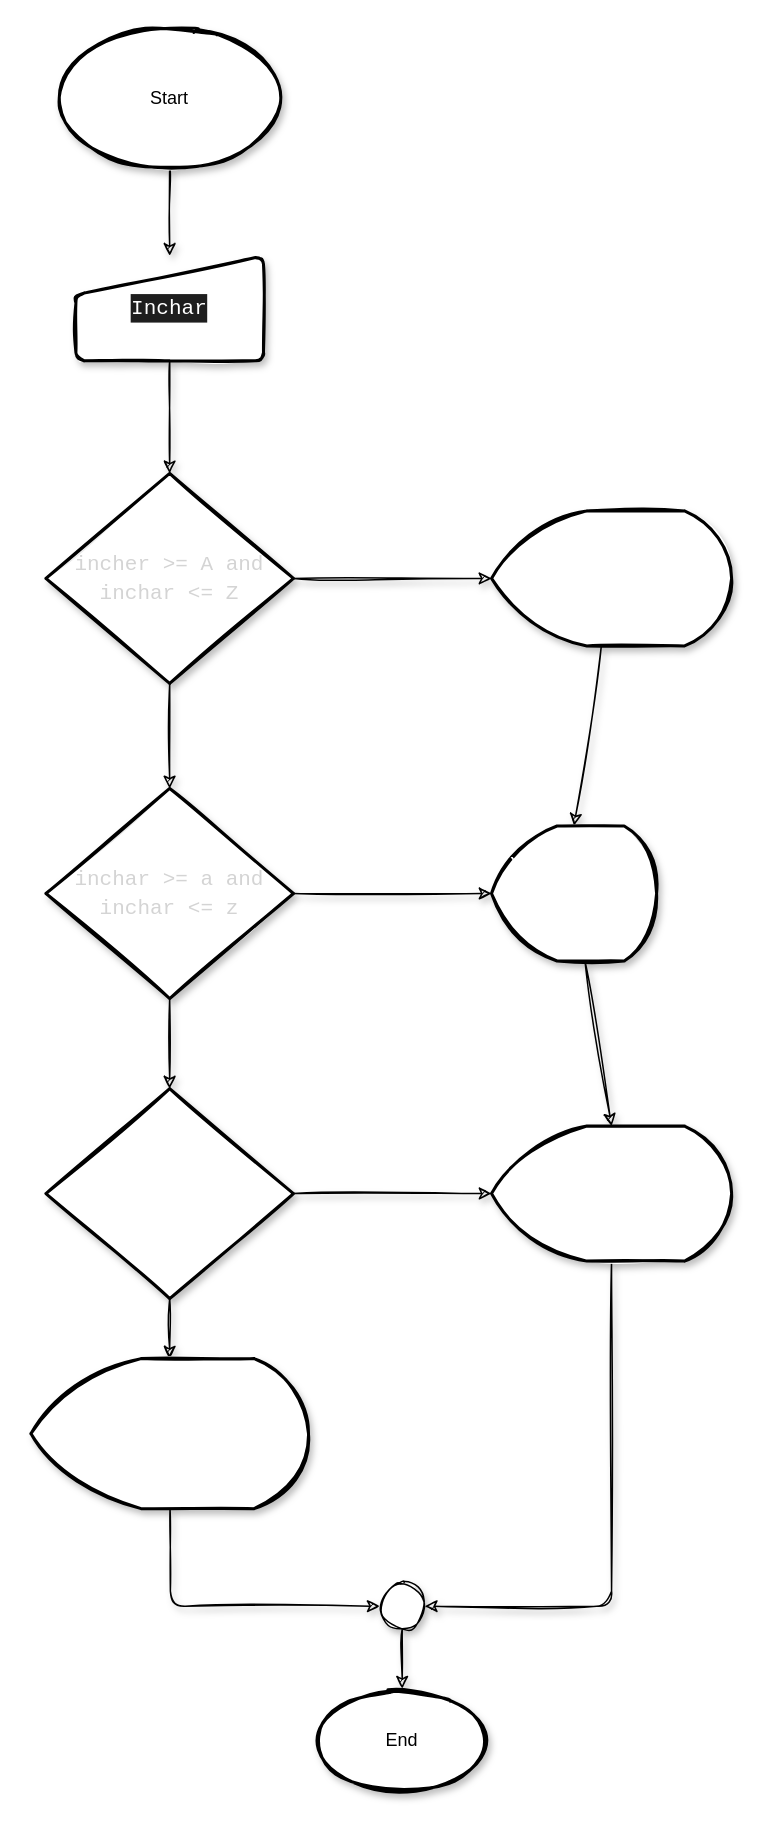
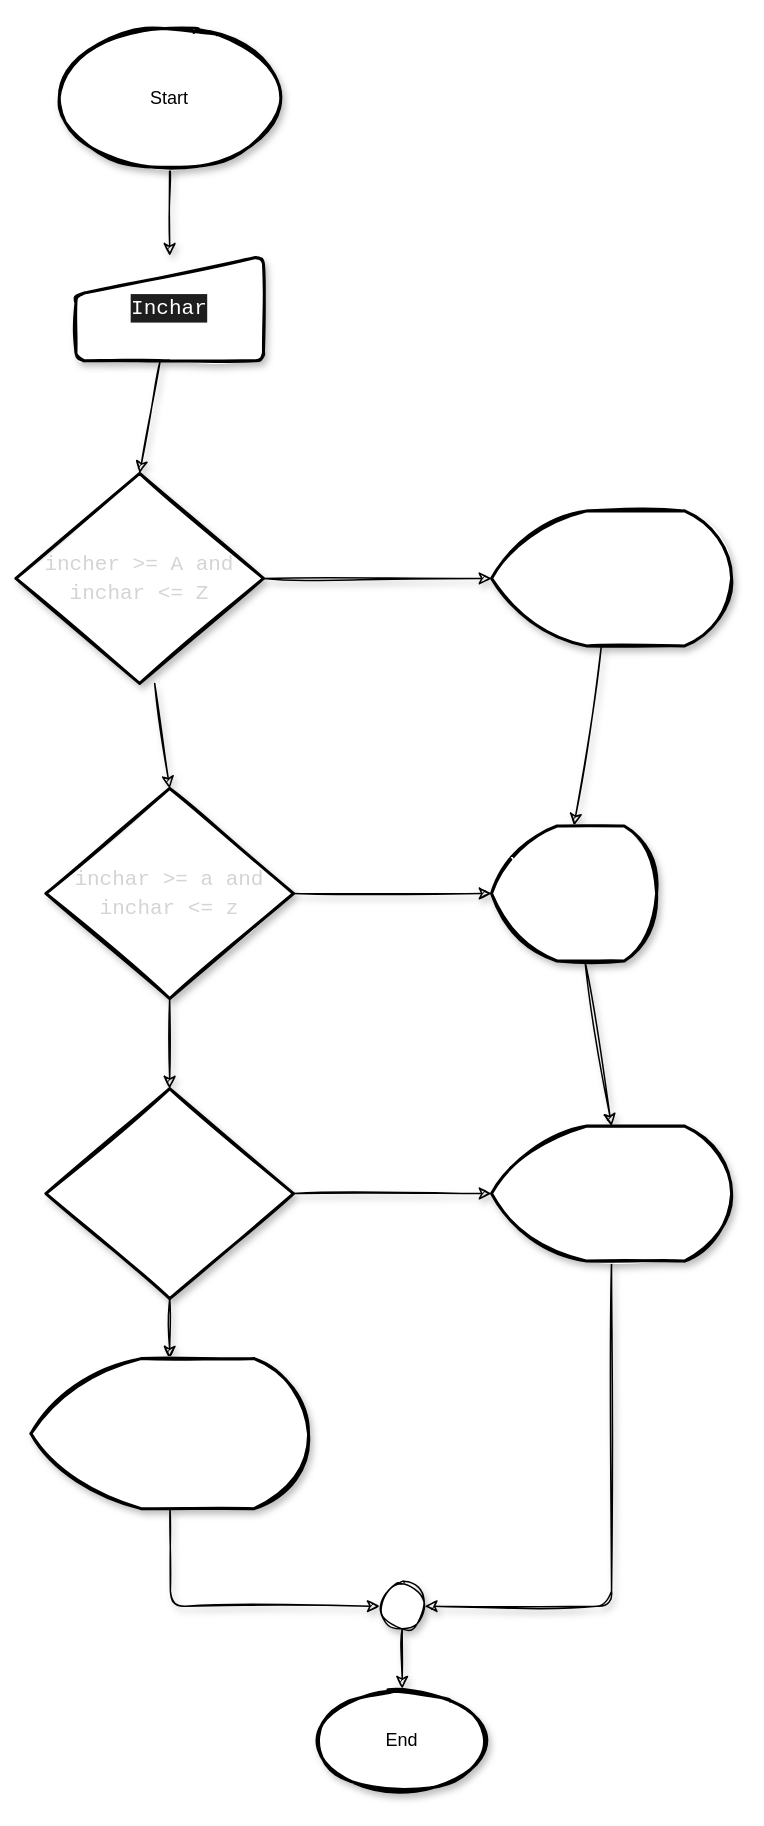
(170, 578) -> (140, 578)
